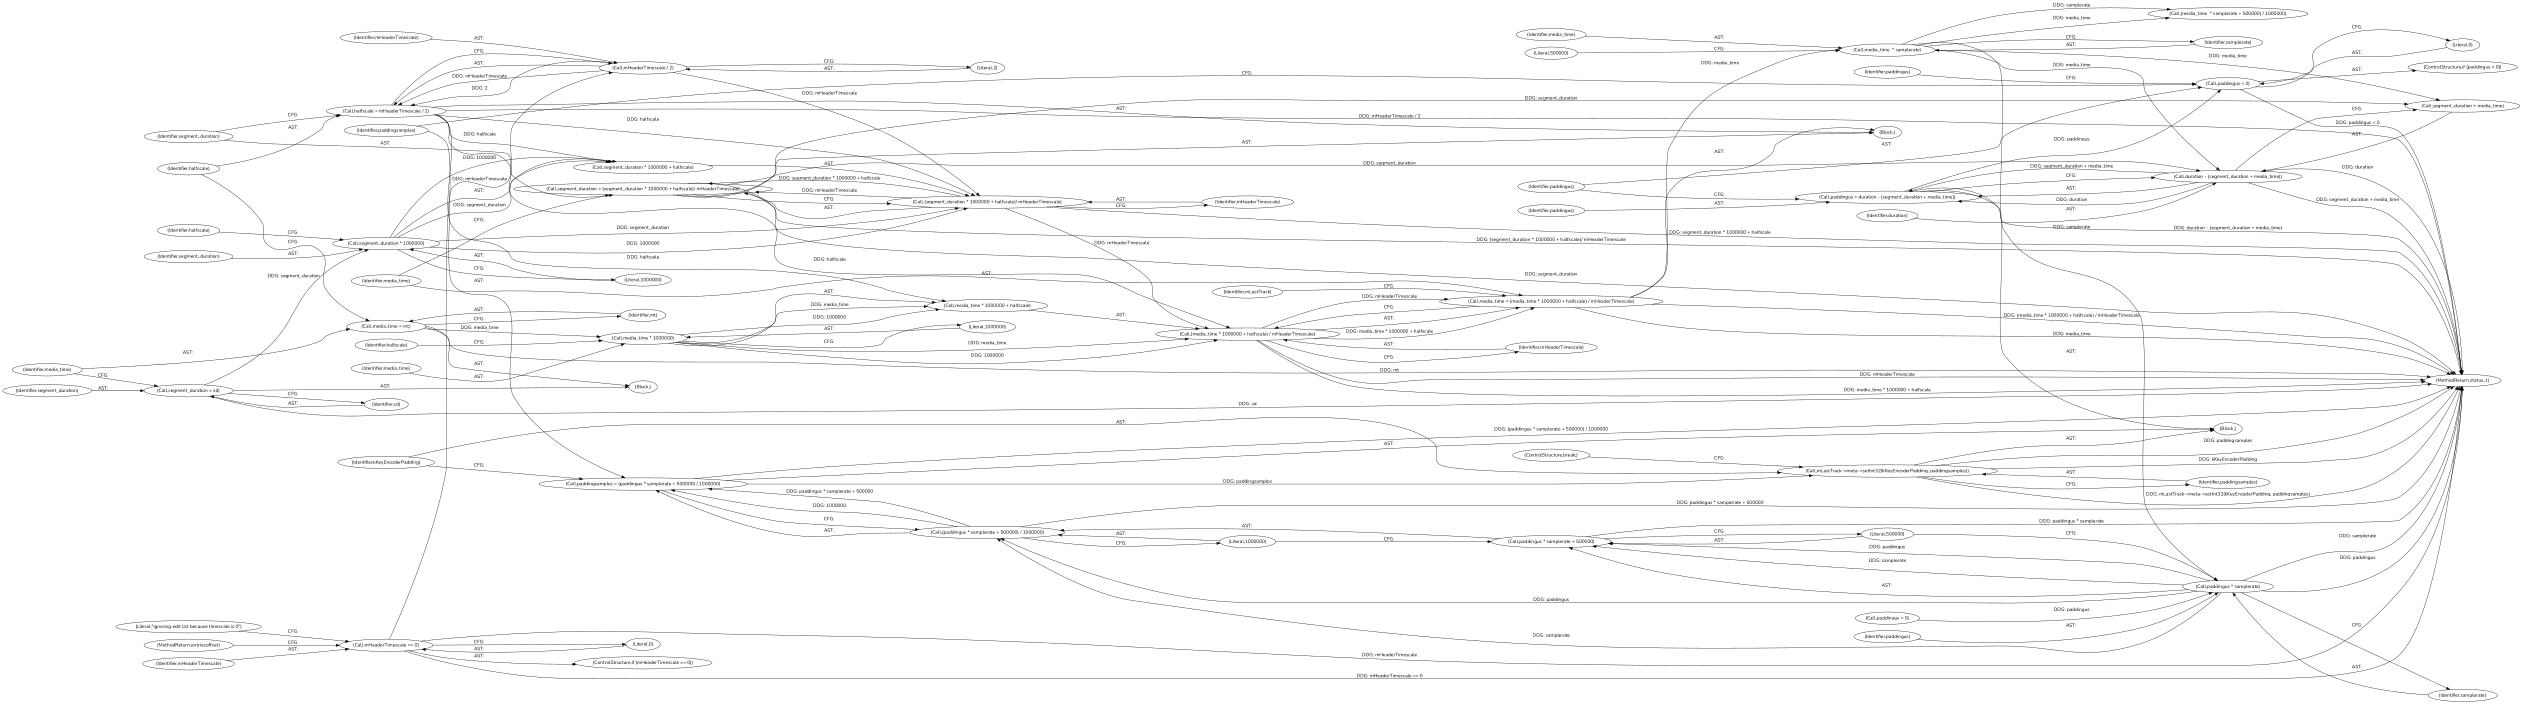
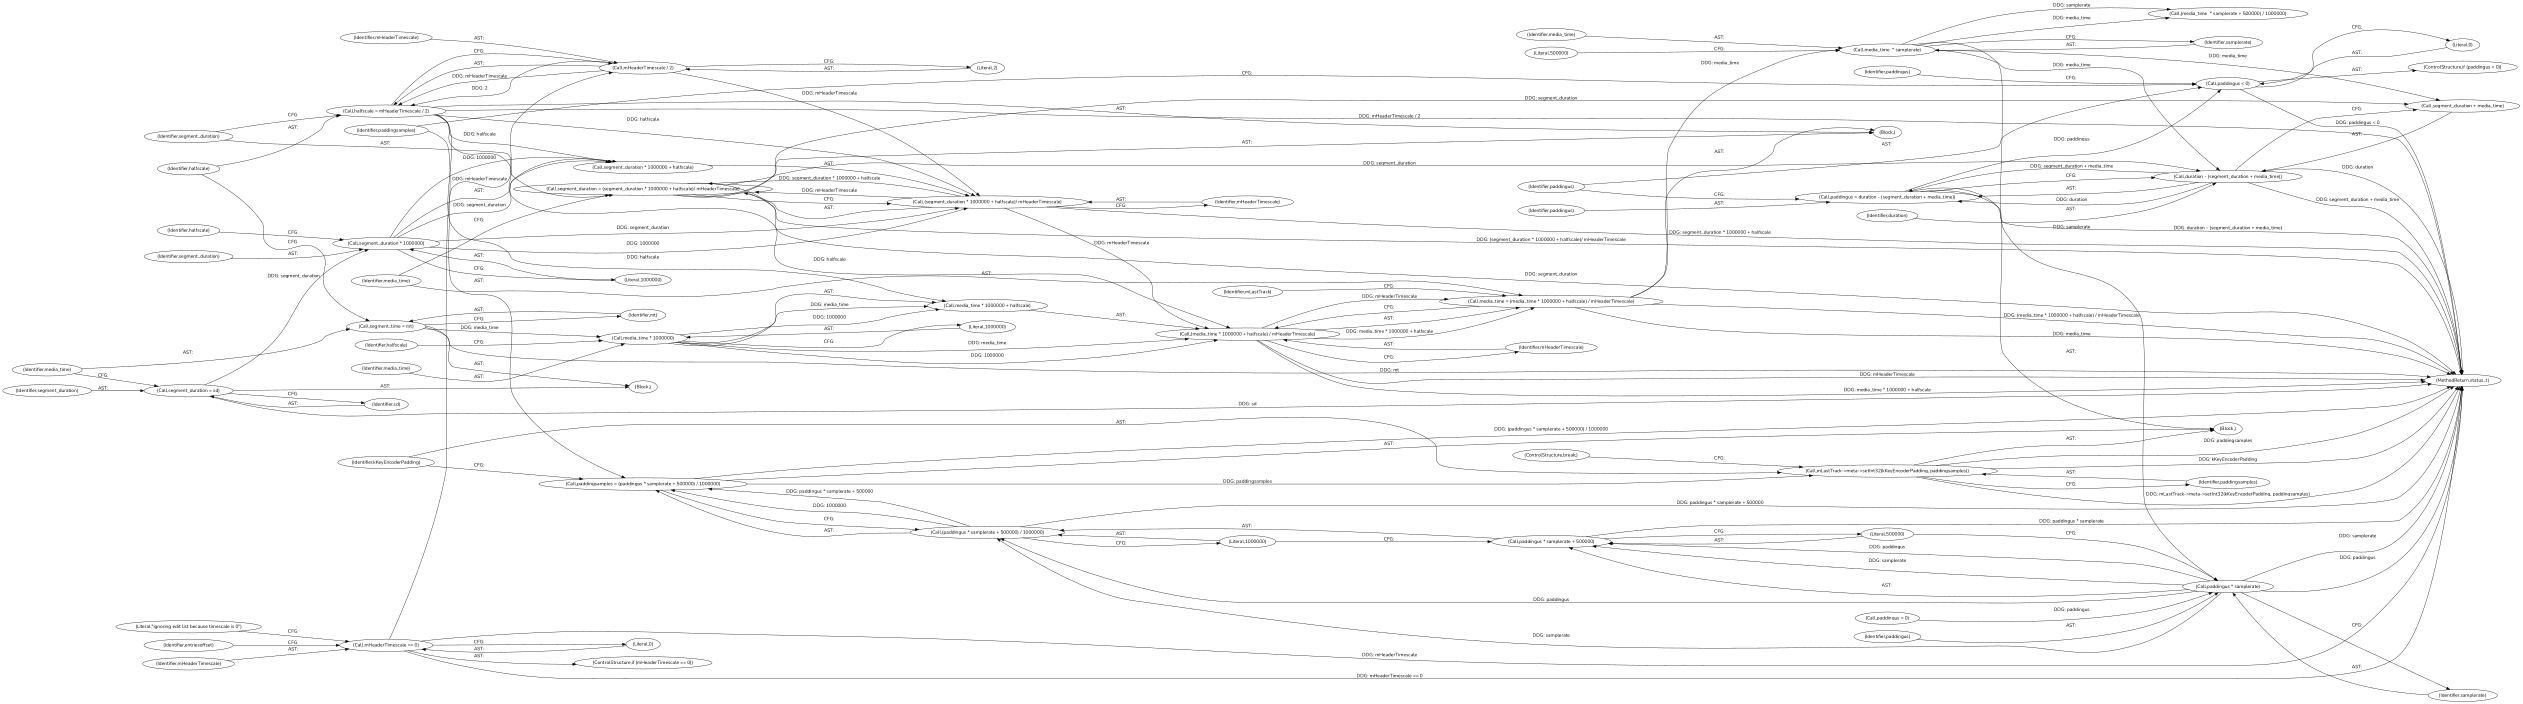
(386, 327) -> (386, 327)
(189, 645) -> (189, 645)
